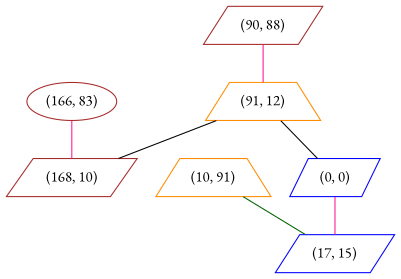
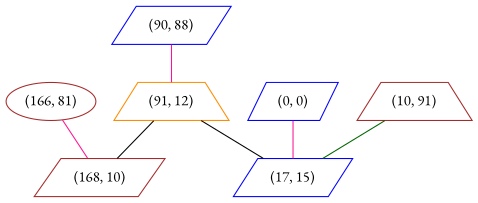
(263, 25) -> (171, 25)
(72, 101) -> (51, 101)
(299, 140) -> (232, 139)
(213, 178) -> (415, 101)
